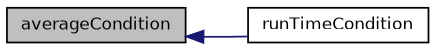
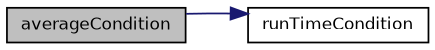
(226, 37) -> (208, 13)
